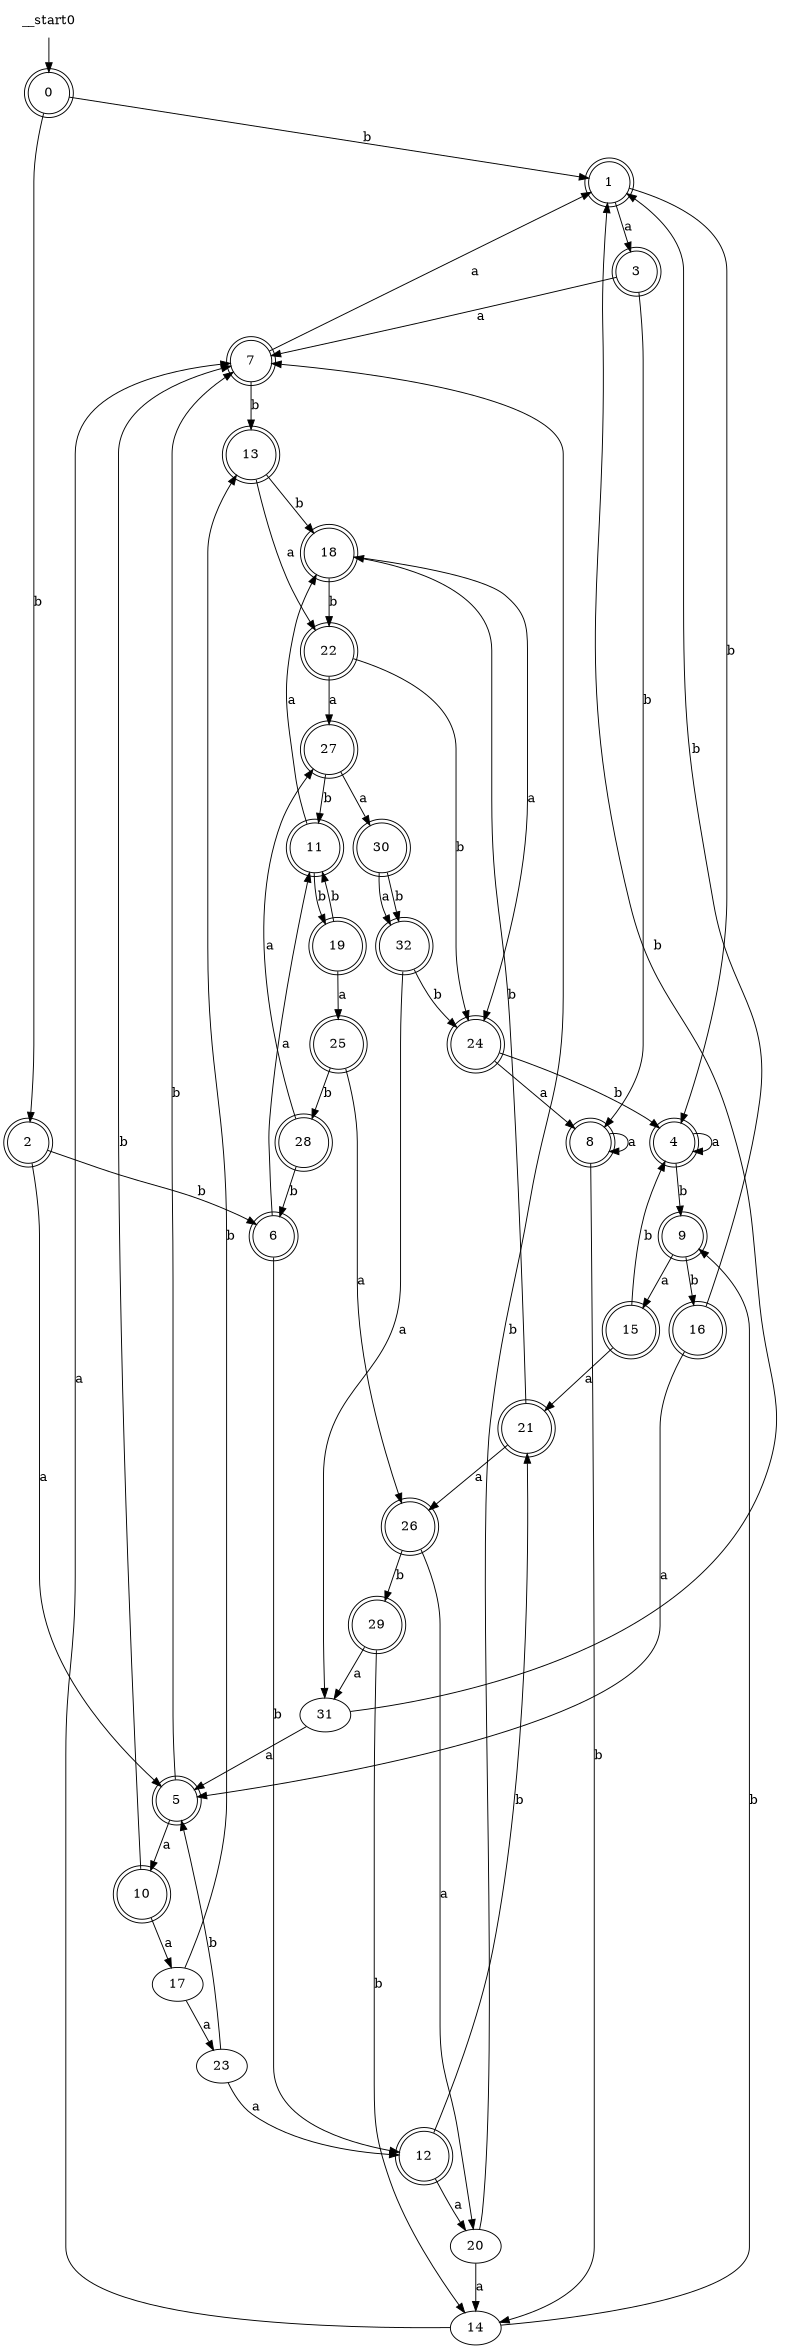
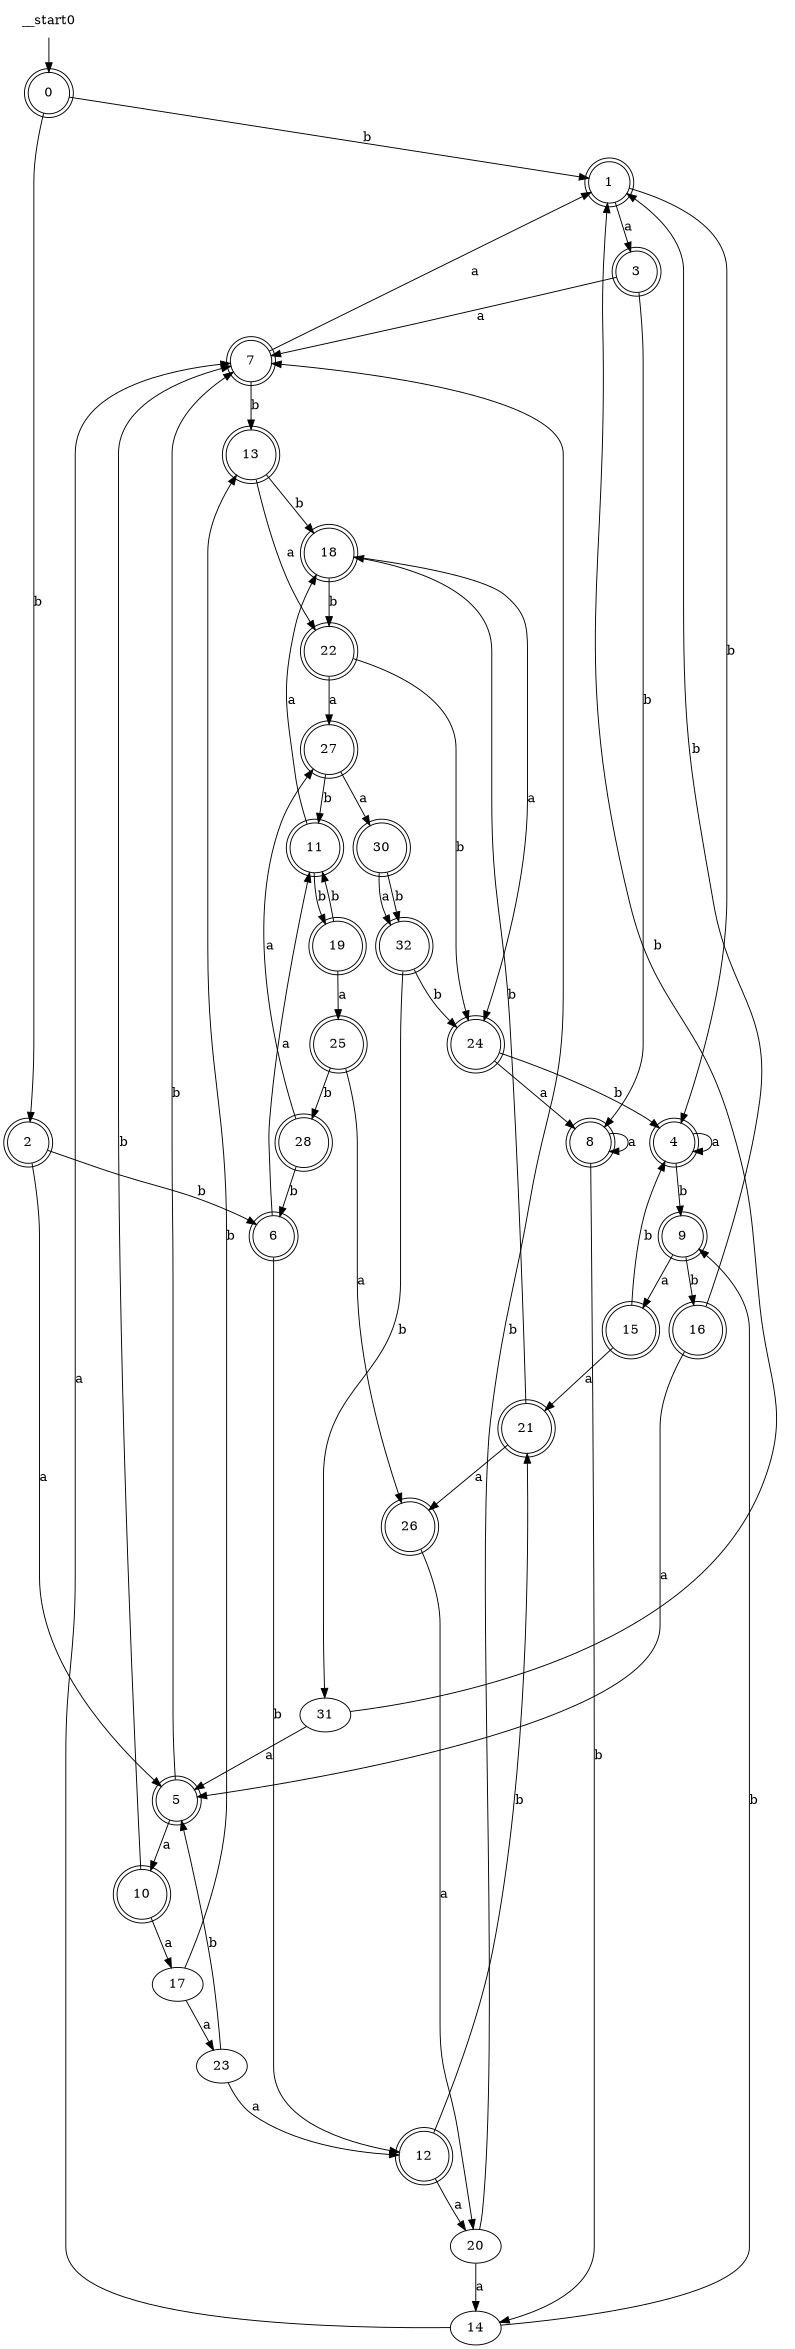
(403, 1330) -> (403, 1330)
(377, 1625) -> none
